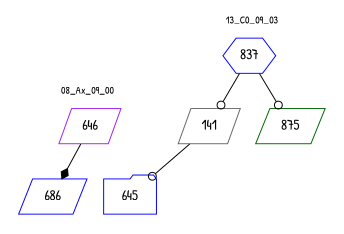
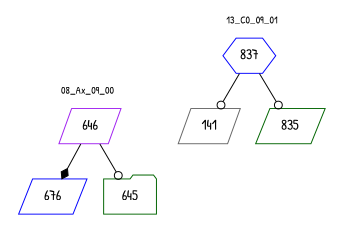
(252, 21) -> (252, 21)
(290, 126) -> (290, 126)
(173, 159) -> (108, 158)
(53, 197) -> (53, 197)
(130, 197) -> (130, 197)
